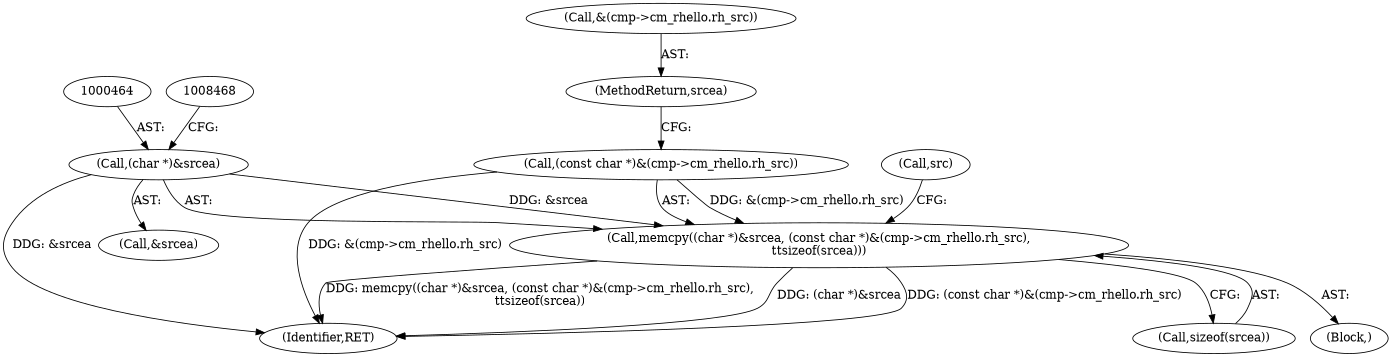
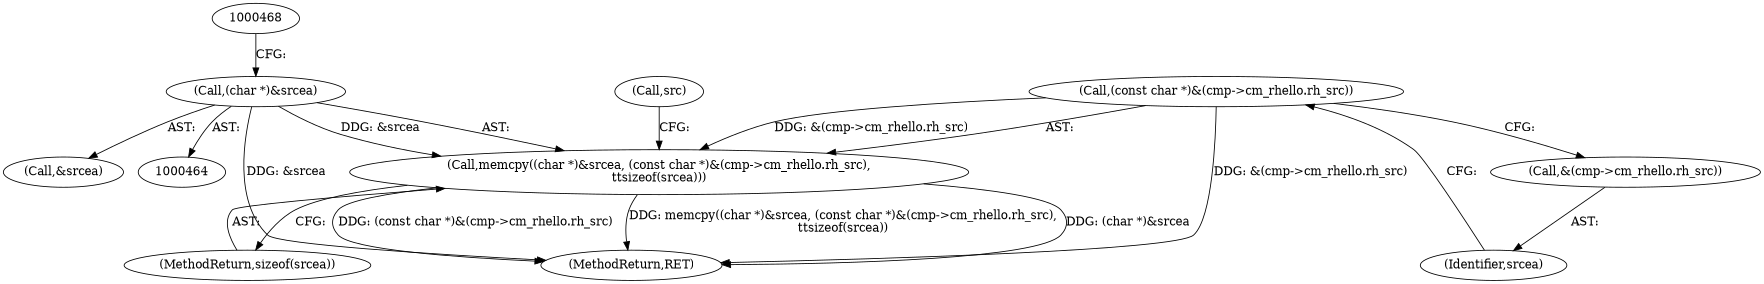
(210, 92) -> (256, 18)
(661, 92) -> (1494, 265)
none -> (1457, 123)
(130, 125) -> (209, 125)
(328, 338) -> (631, 265)
(1214, 338) -> (247, 265)
(1349, 338) -> none
